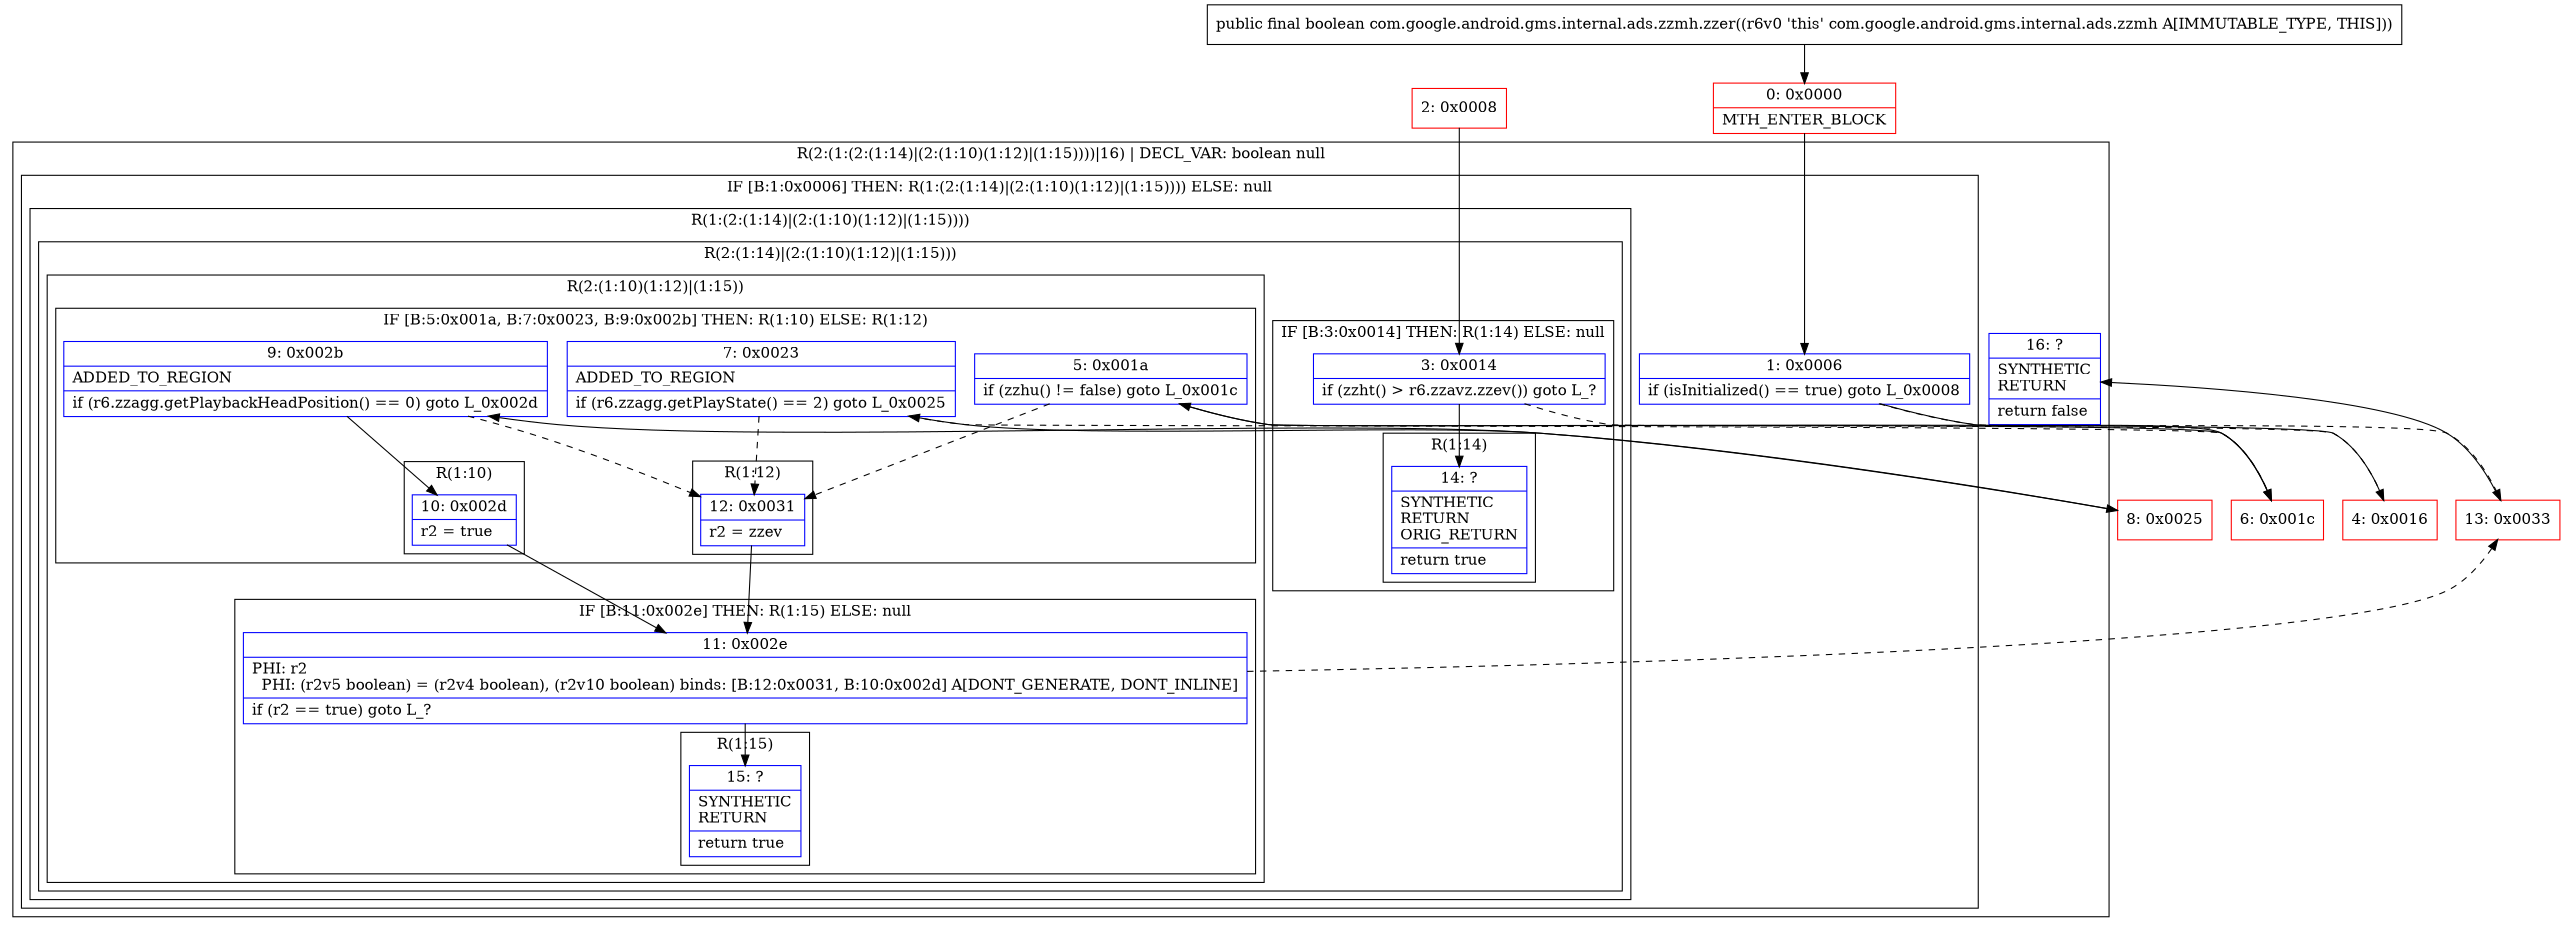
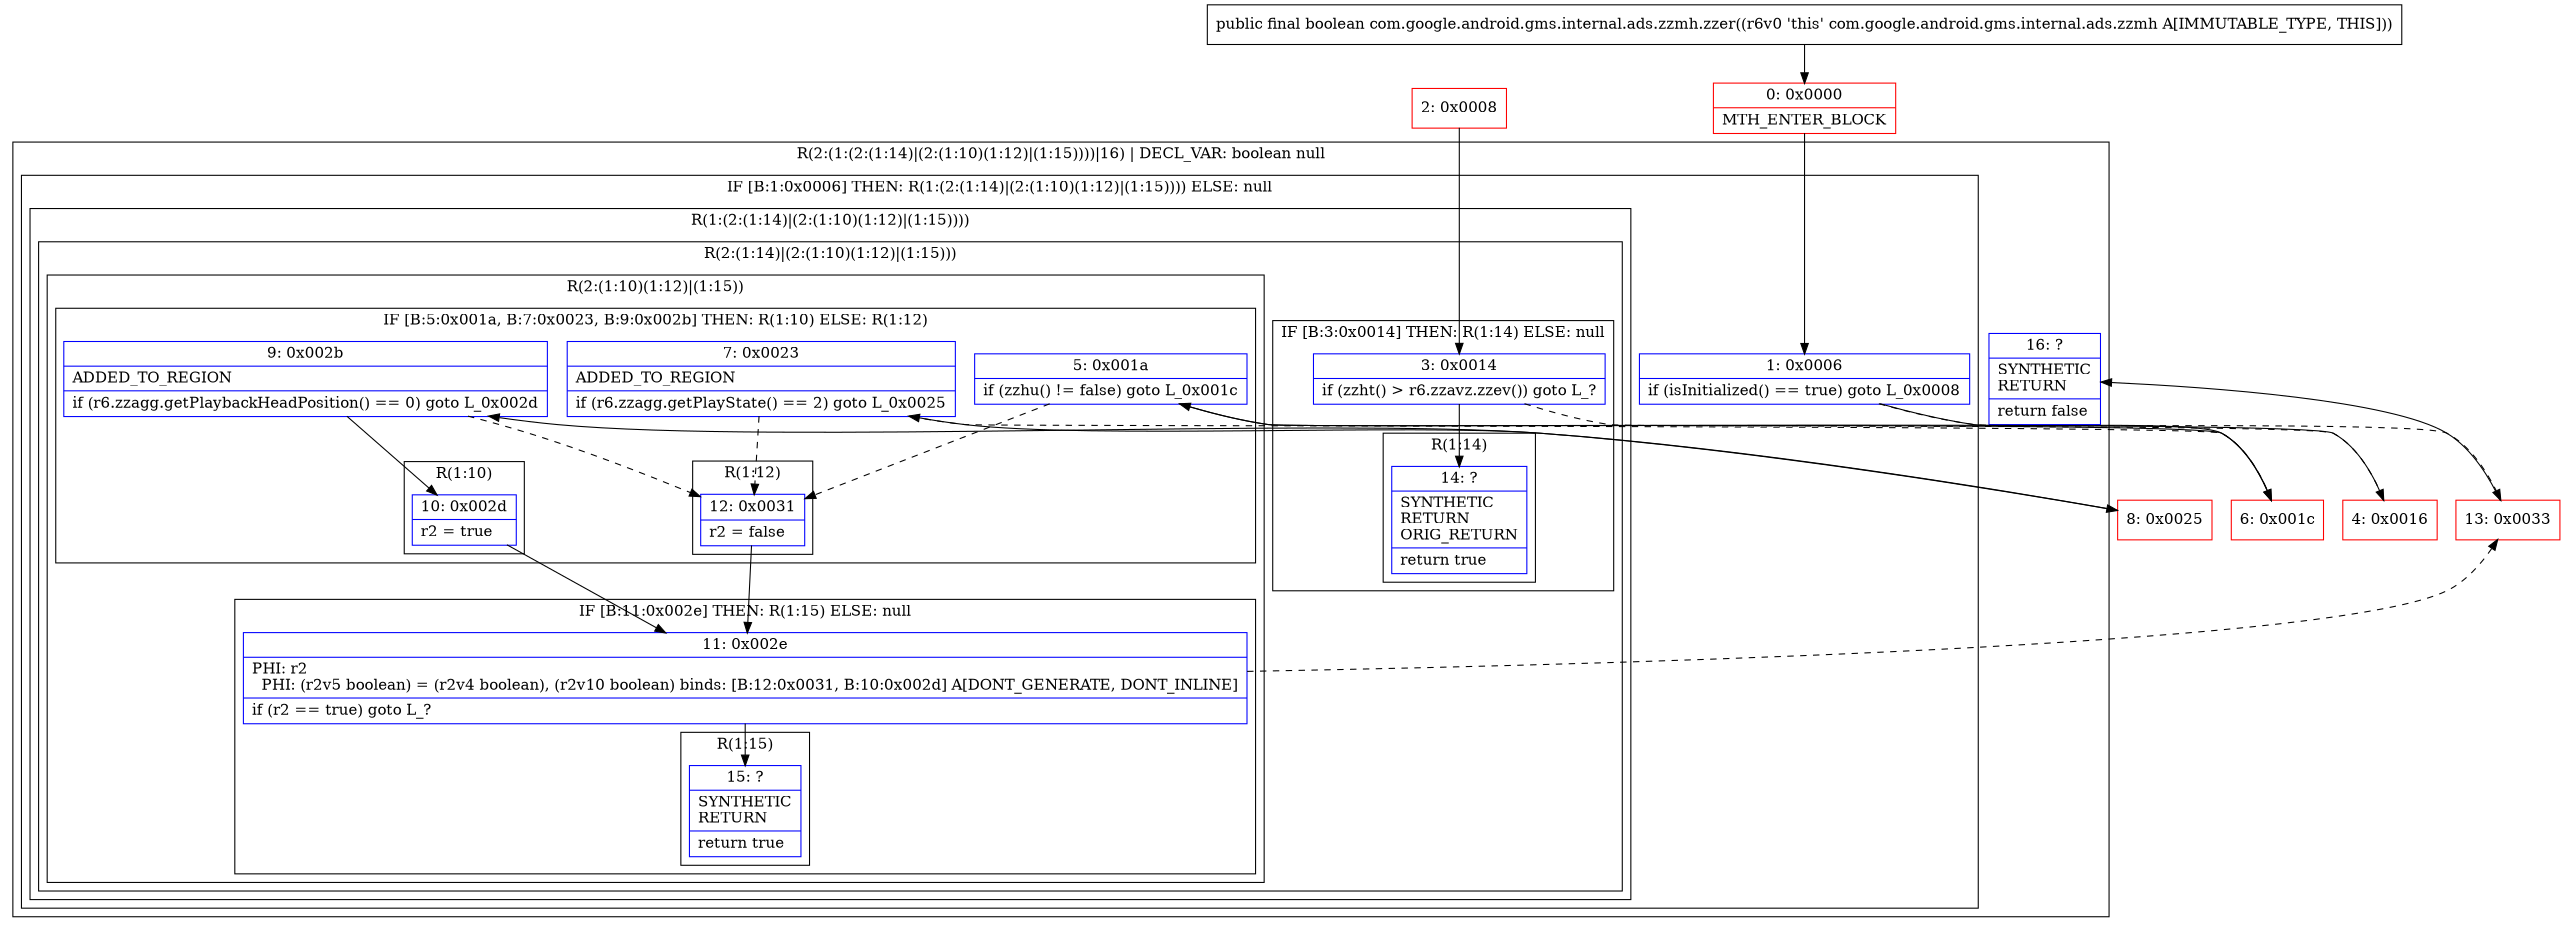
(746, 532) -> (747, 532)
